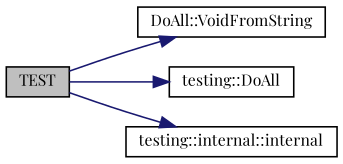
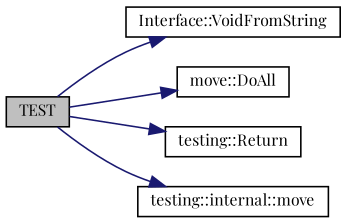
(232, 22) -> (233, 22)
(232, 82) -> (233, 82)
(232, 142) -> (233, 202)
none -> (233, 142)
